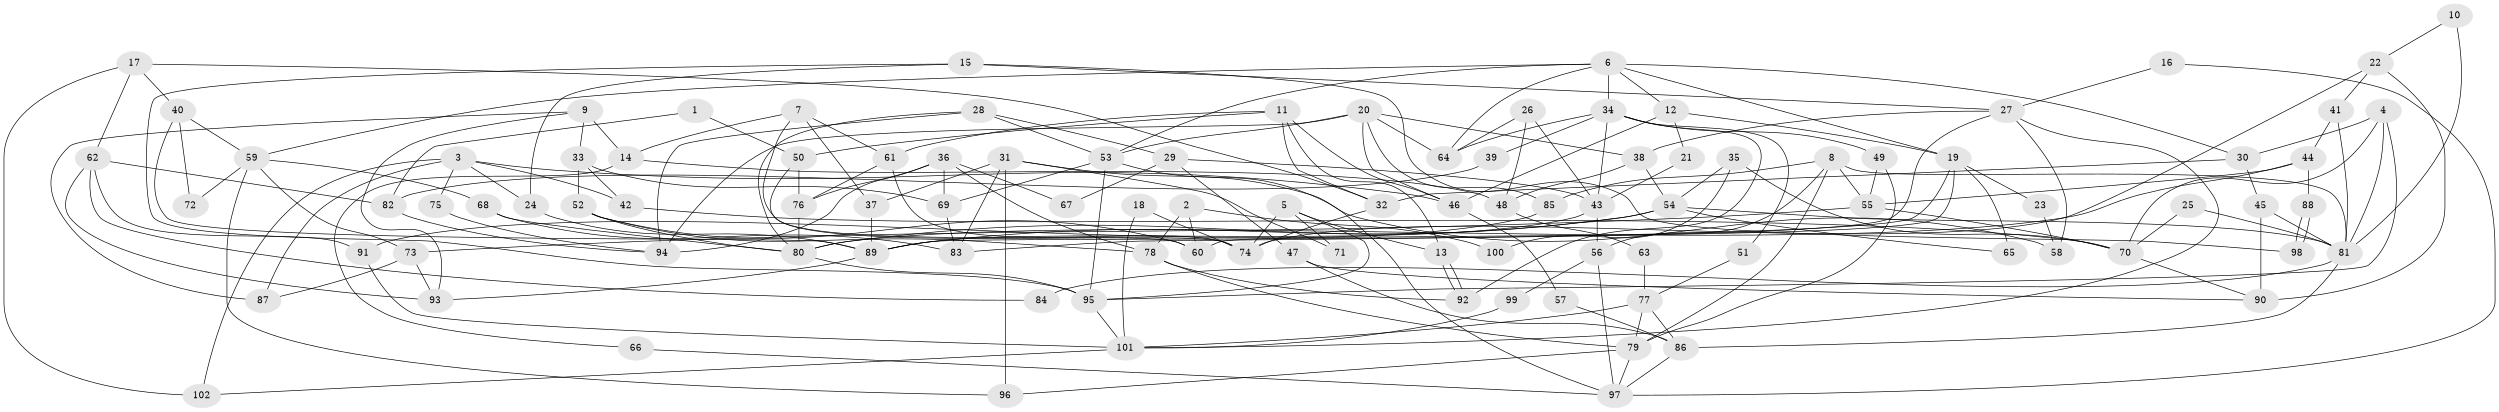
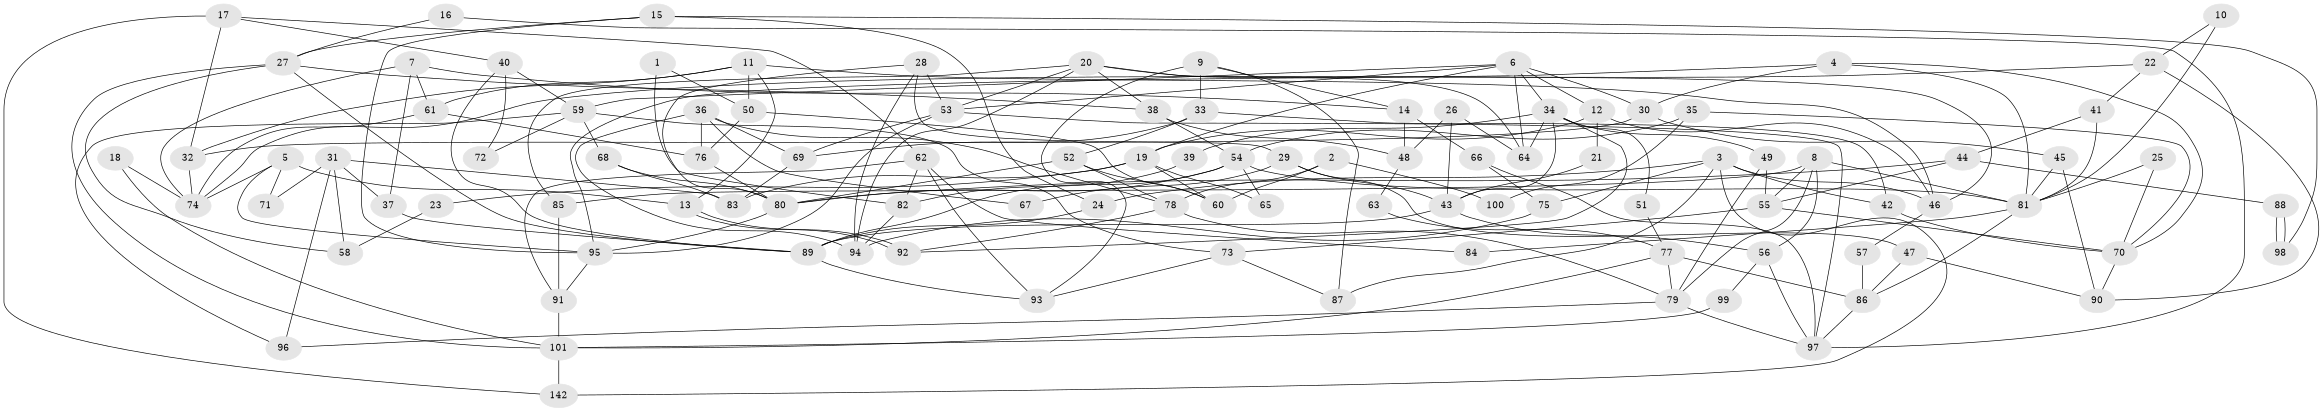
none -> (1511, 182)
(1107, 324) -> (577, 277)
(202, 396) -> (559, 396)
